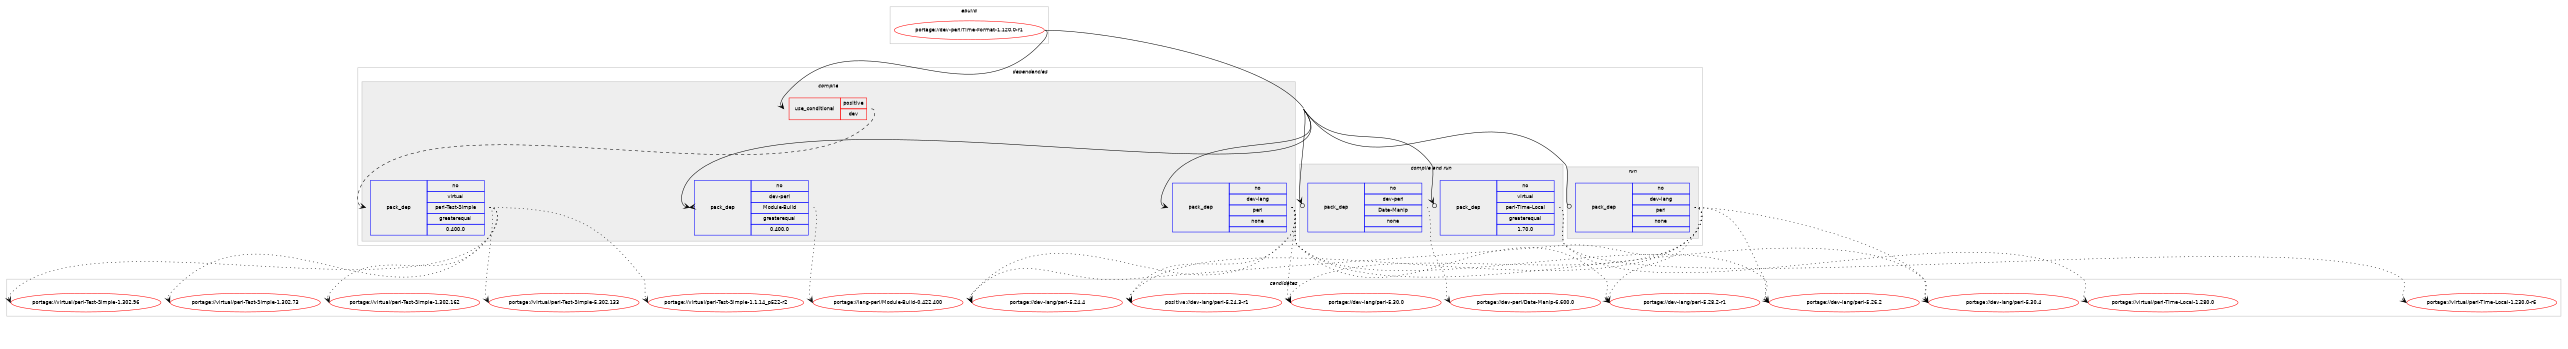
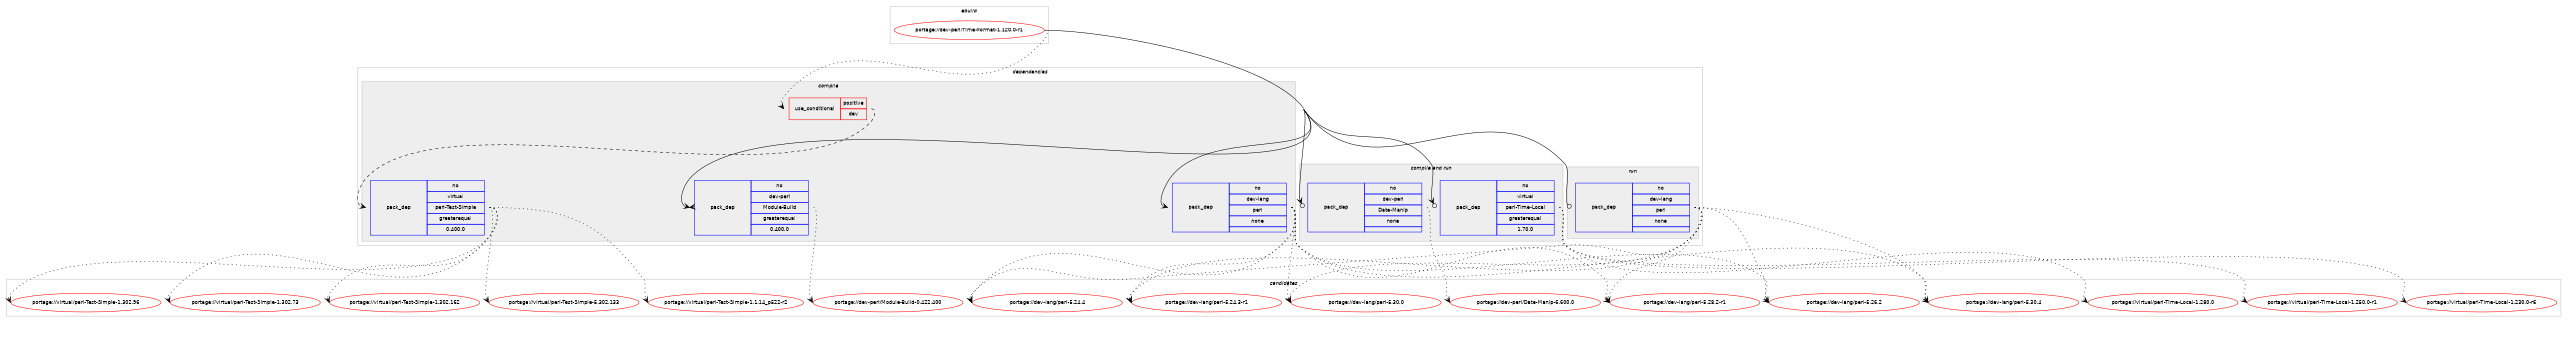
(937, 71) -> (937, 71)
(888, 303) -> (888, 303)
(1207, 303) -> (1207, 303)
none -> (2322, 303)
